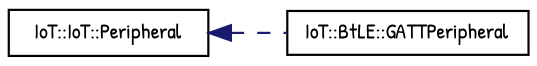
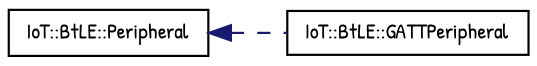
(109, 33) -> (109, 33)
